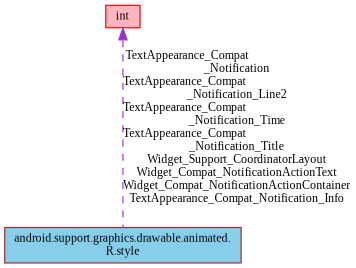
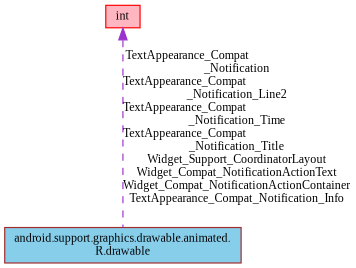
(123, 245) -> (123, 245)
